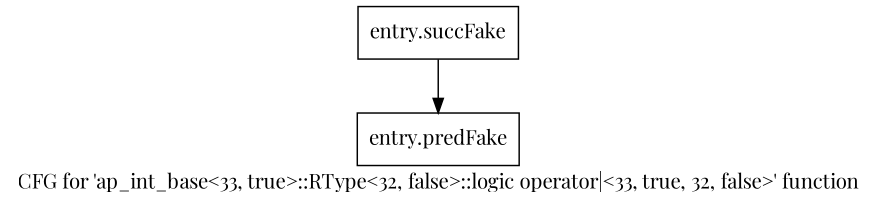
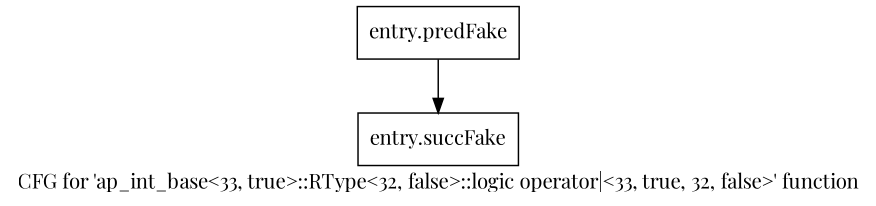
(438, 79) -> (438, 79)
